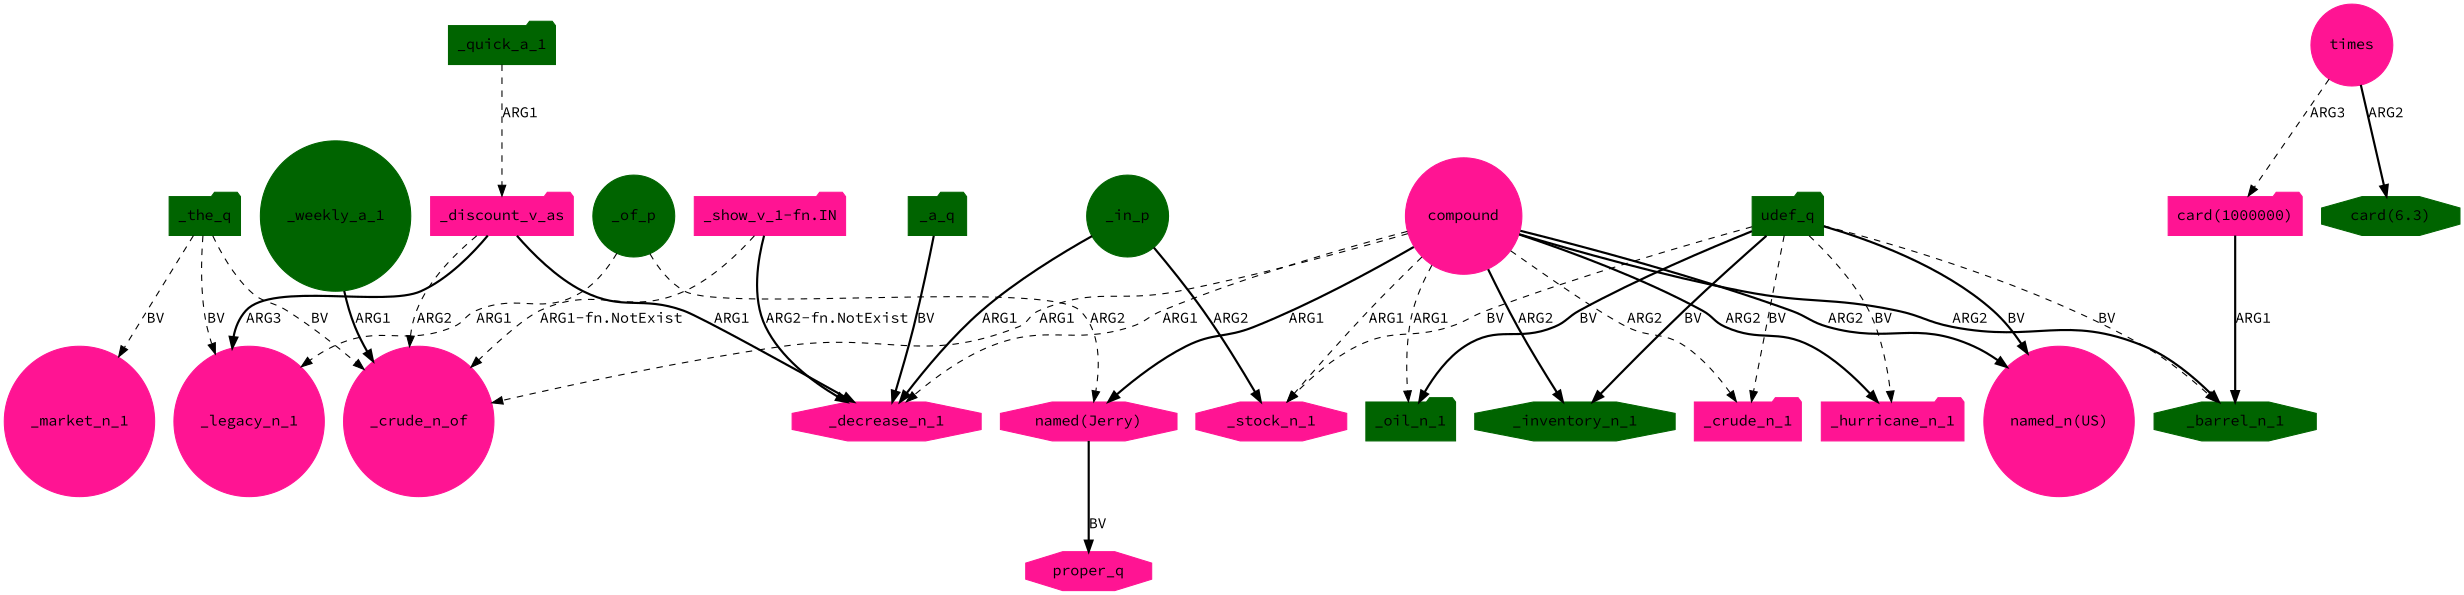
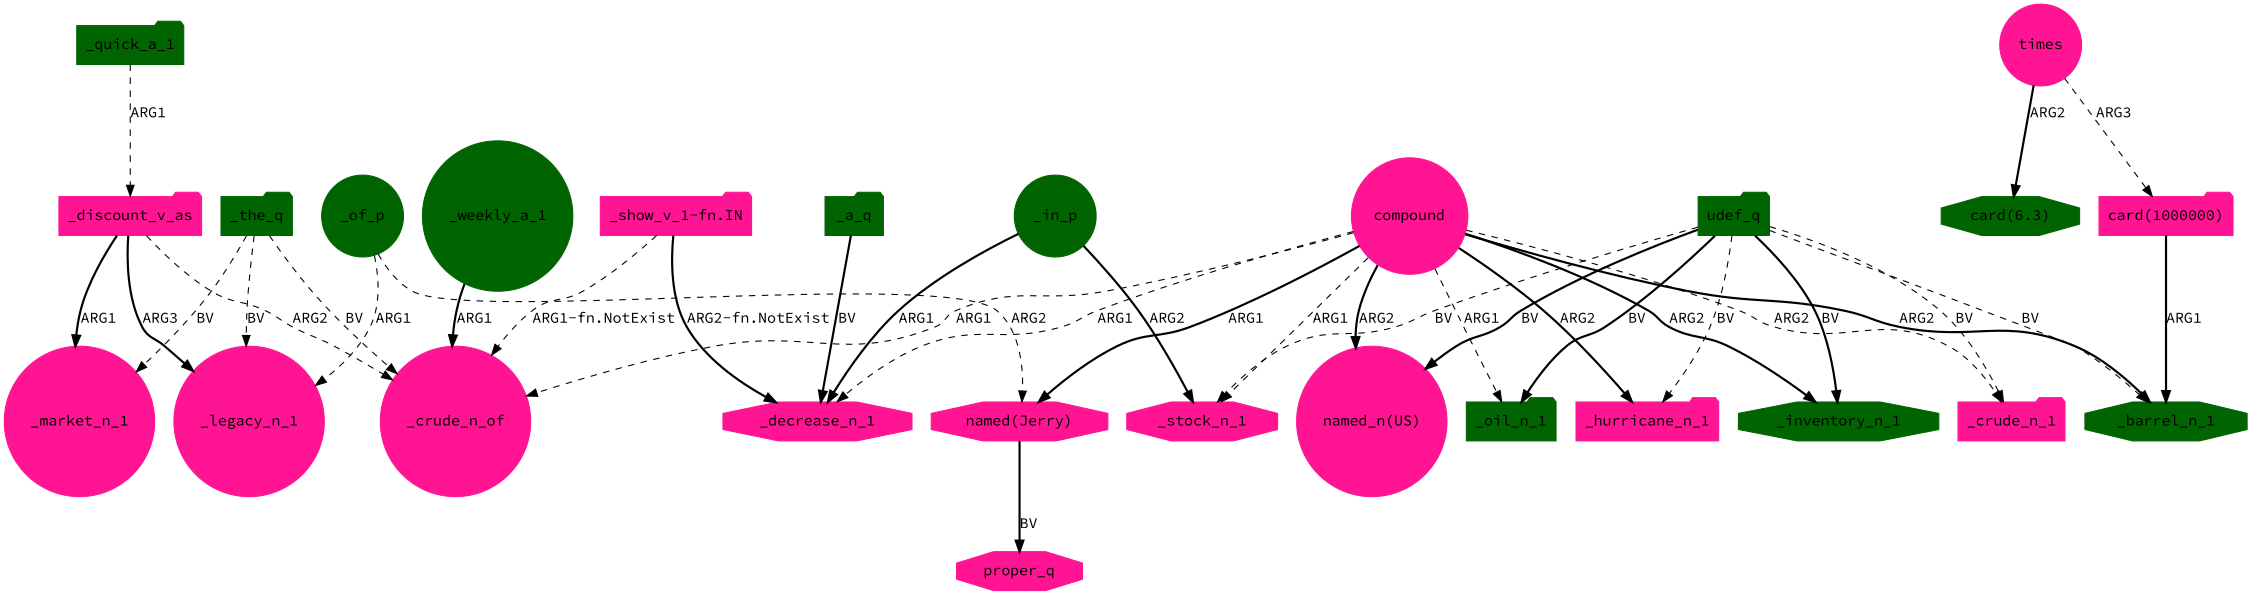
(680, 310) -> (90, 283)
